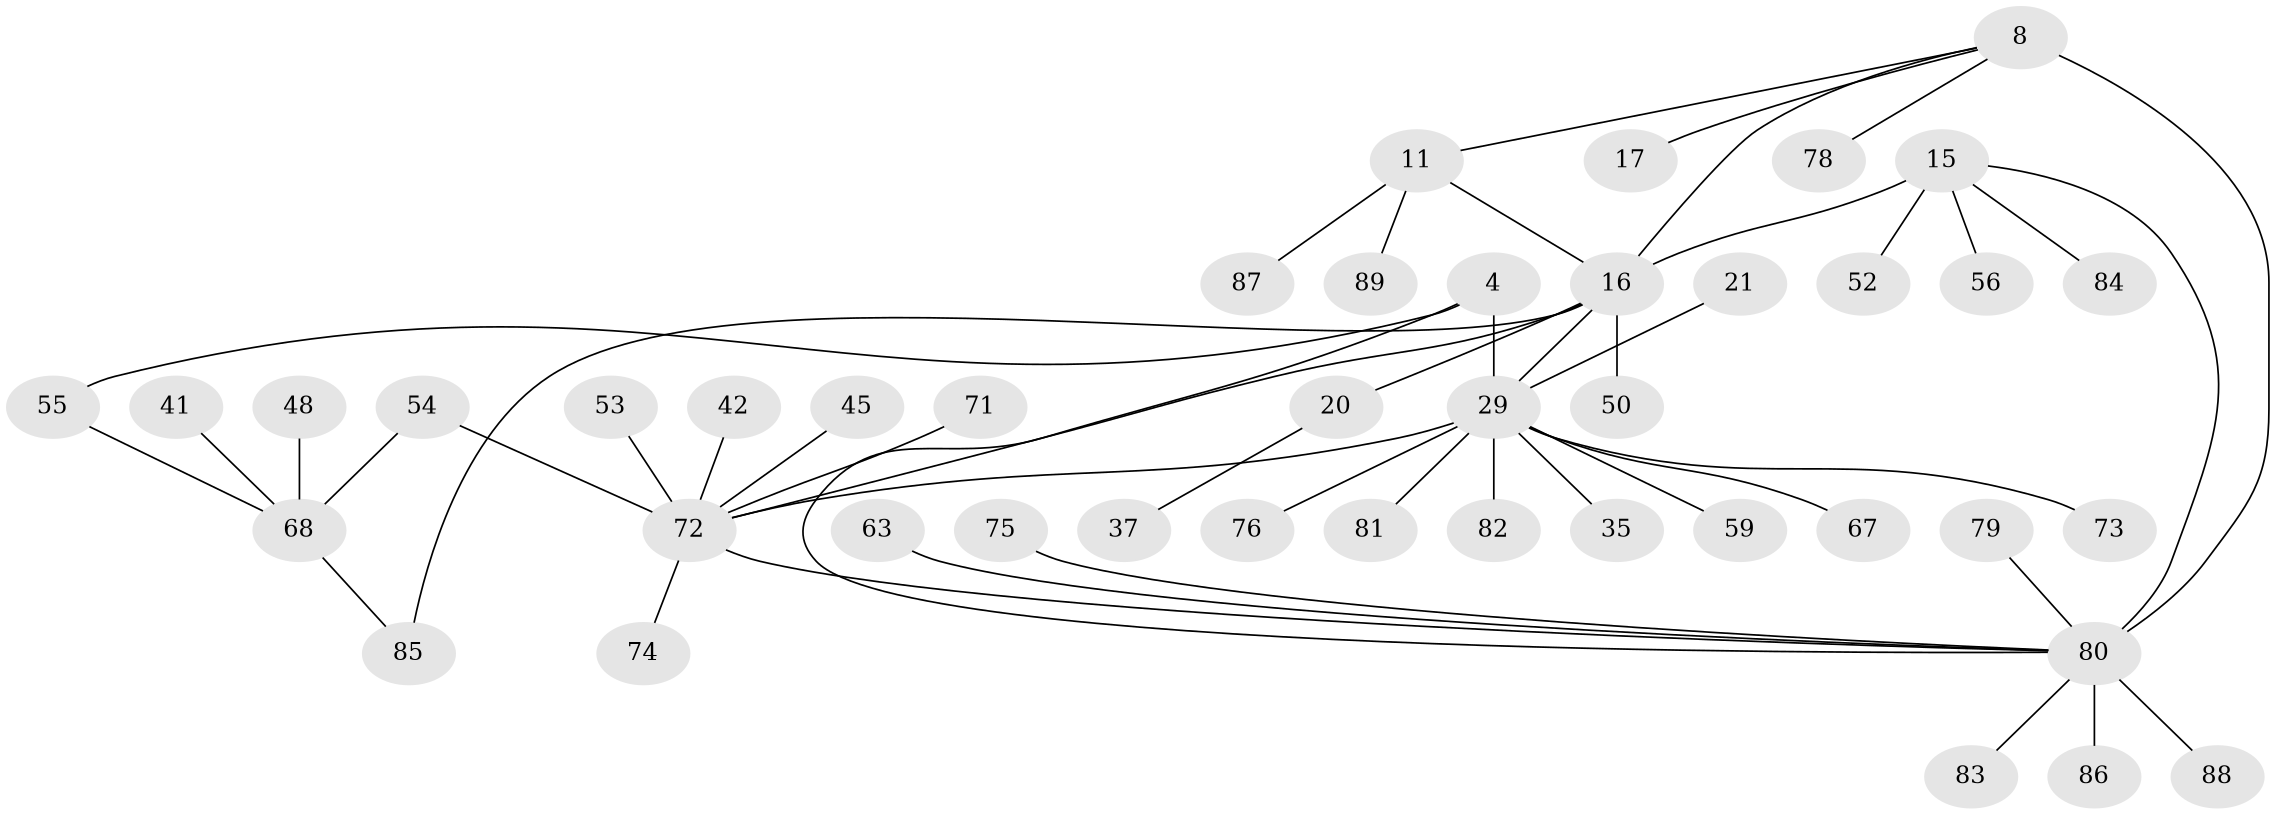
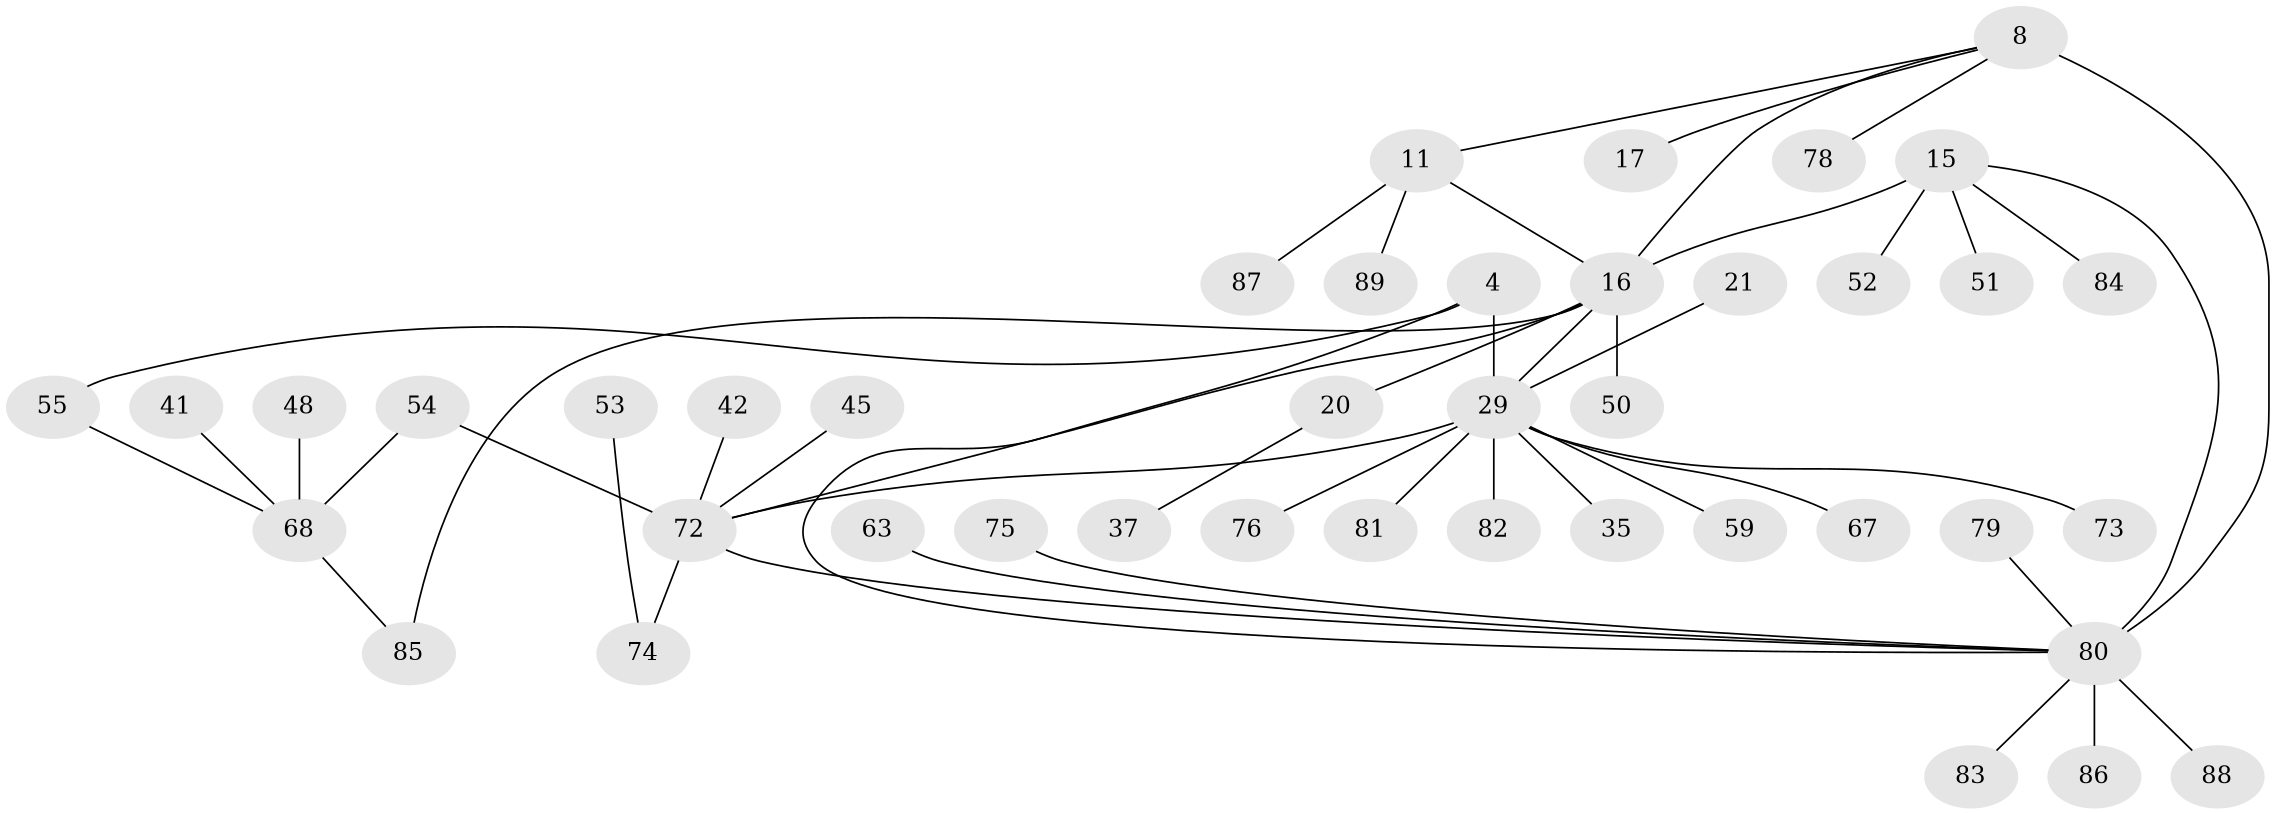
(1987, 284) -> (1987, 284)
(980, 407) -> none
(650, 469) -> (624, 531)
